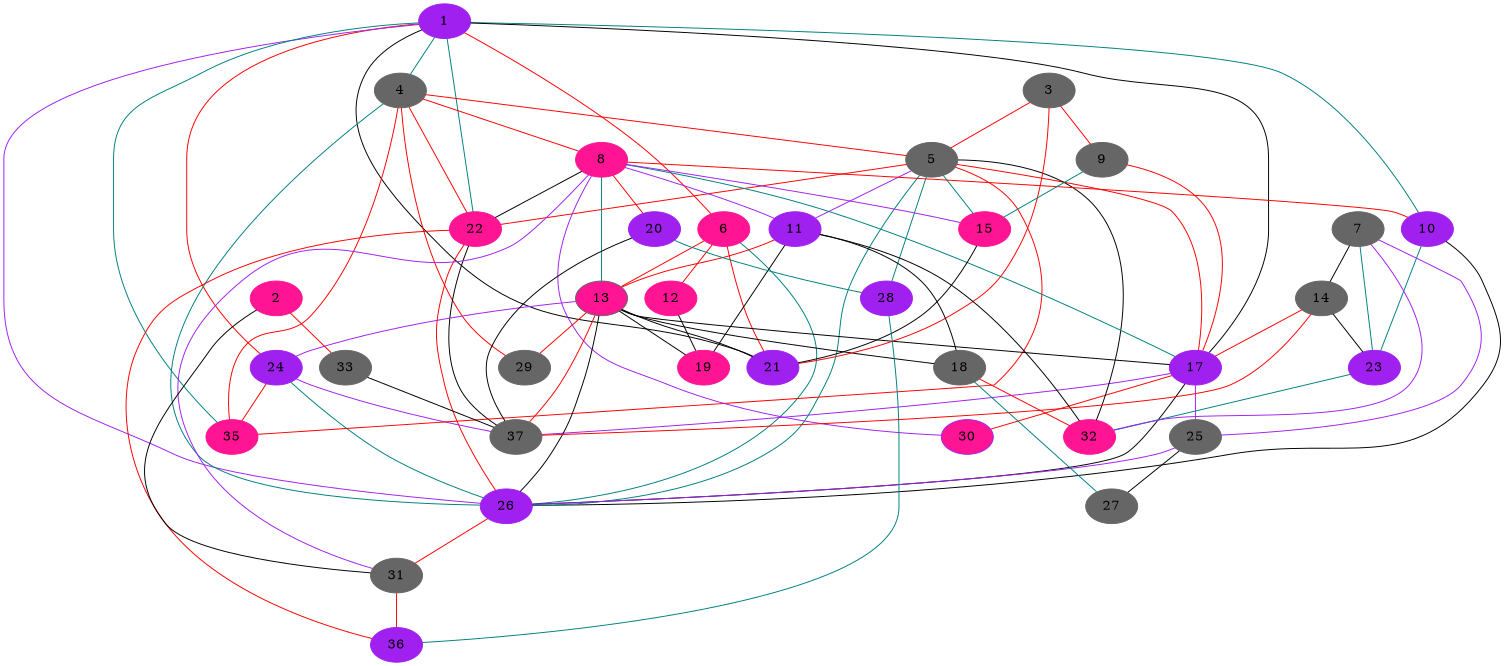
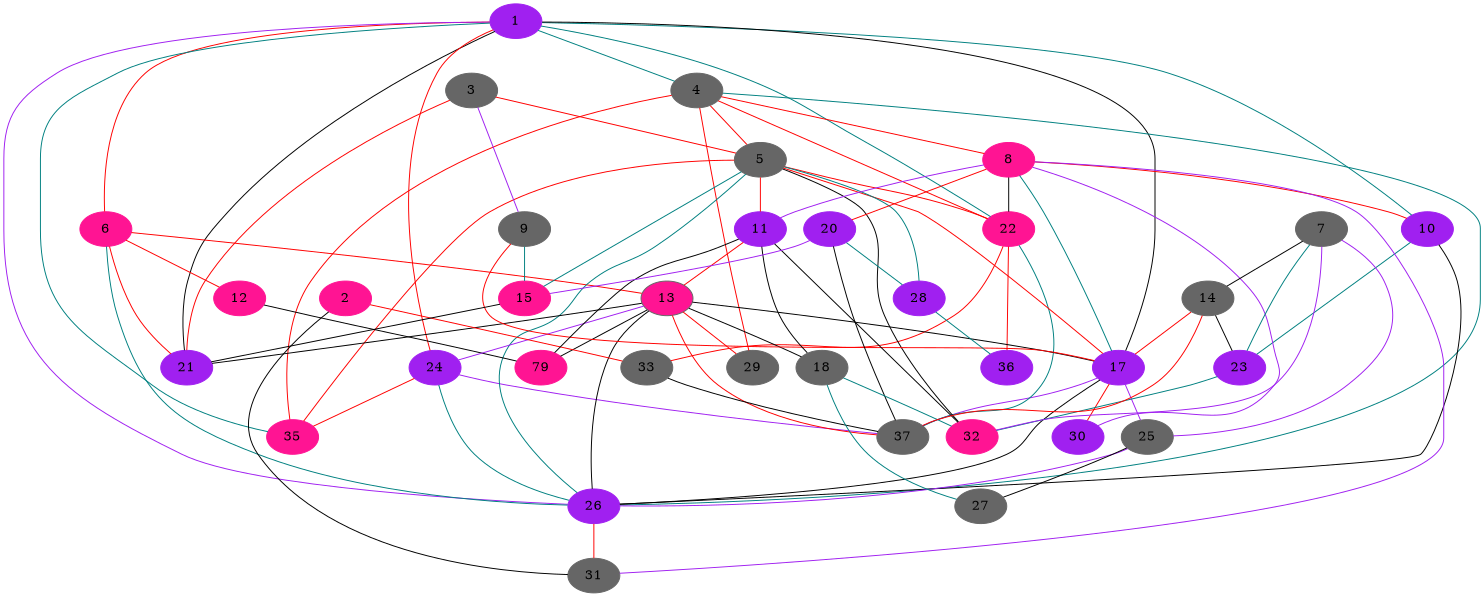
(1076, 125) -> (498, 160)
(794, 191) -> (681, 271)
(863, 194) -> (760, 195)
(602, 229) -> none
(449, 343) -> (1046, 376)
(704, 368) -> (541, 368)
(441, 371) -> (904, 339)
(1025, 402) -> (898, 402)
(967, 437) -> (1078, 437)
(397, 610) -> none
